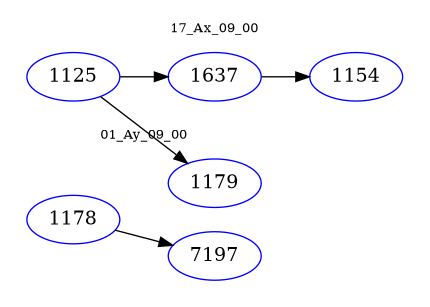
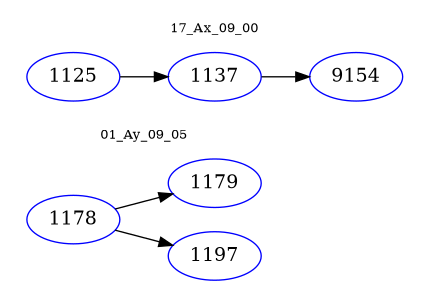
(215, 77) -> (215, 77)
(356, 77) -> (356, 77)
(146, 132) -> (137, 203)
(144, 135) -> (144, 135)
(215, 256) -> (215, 256)
